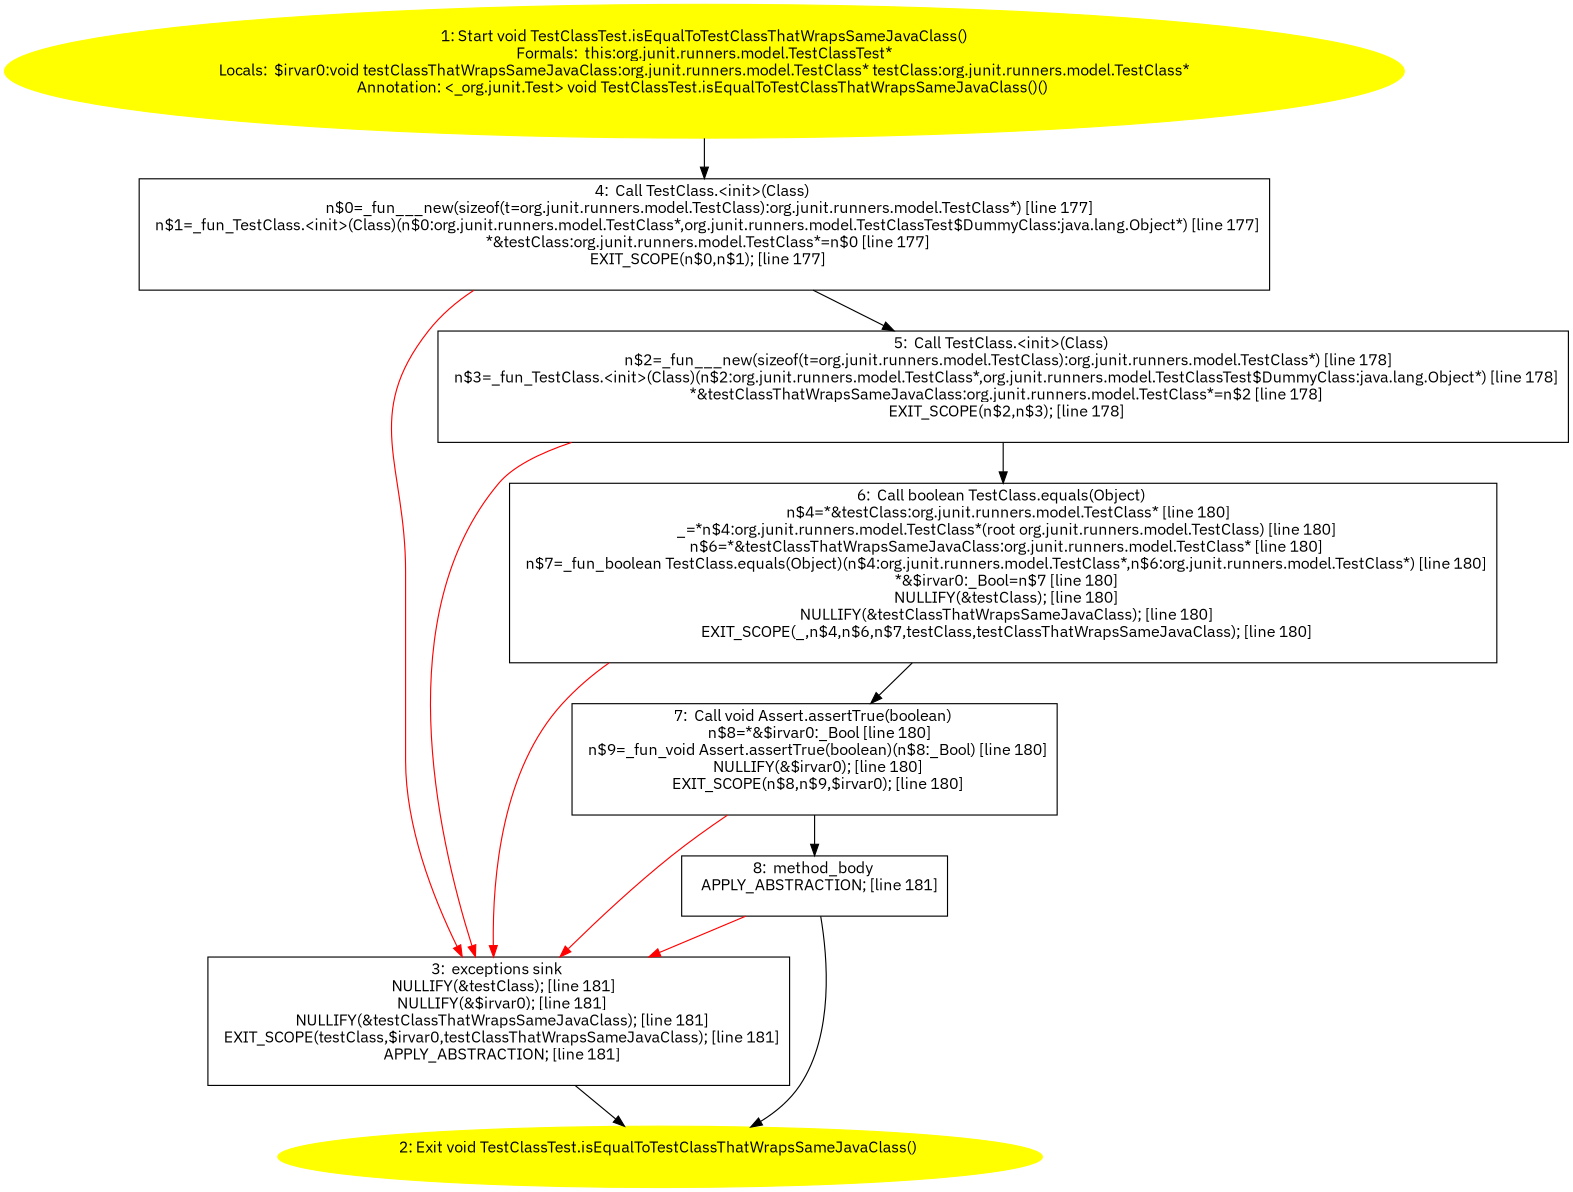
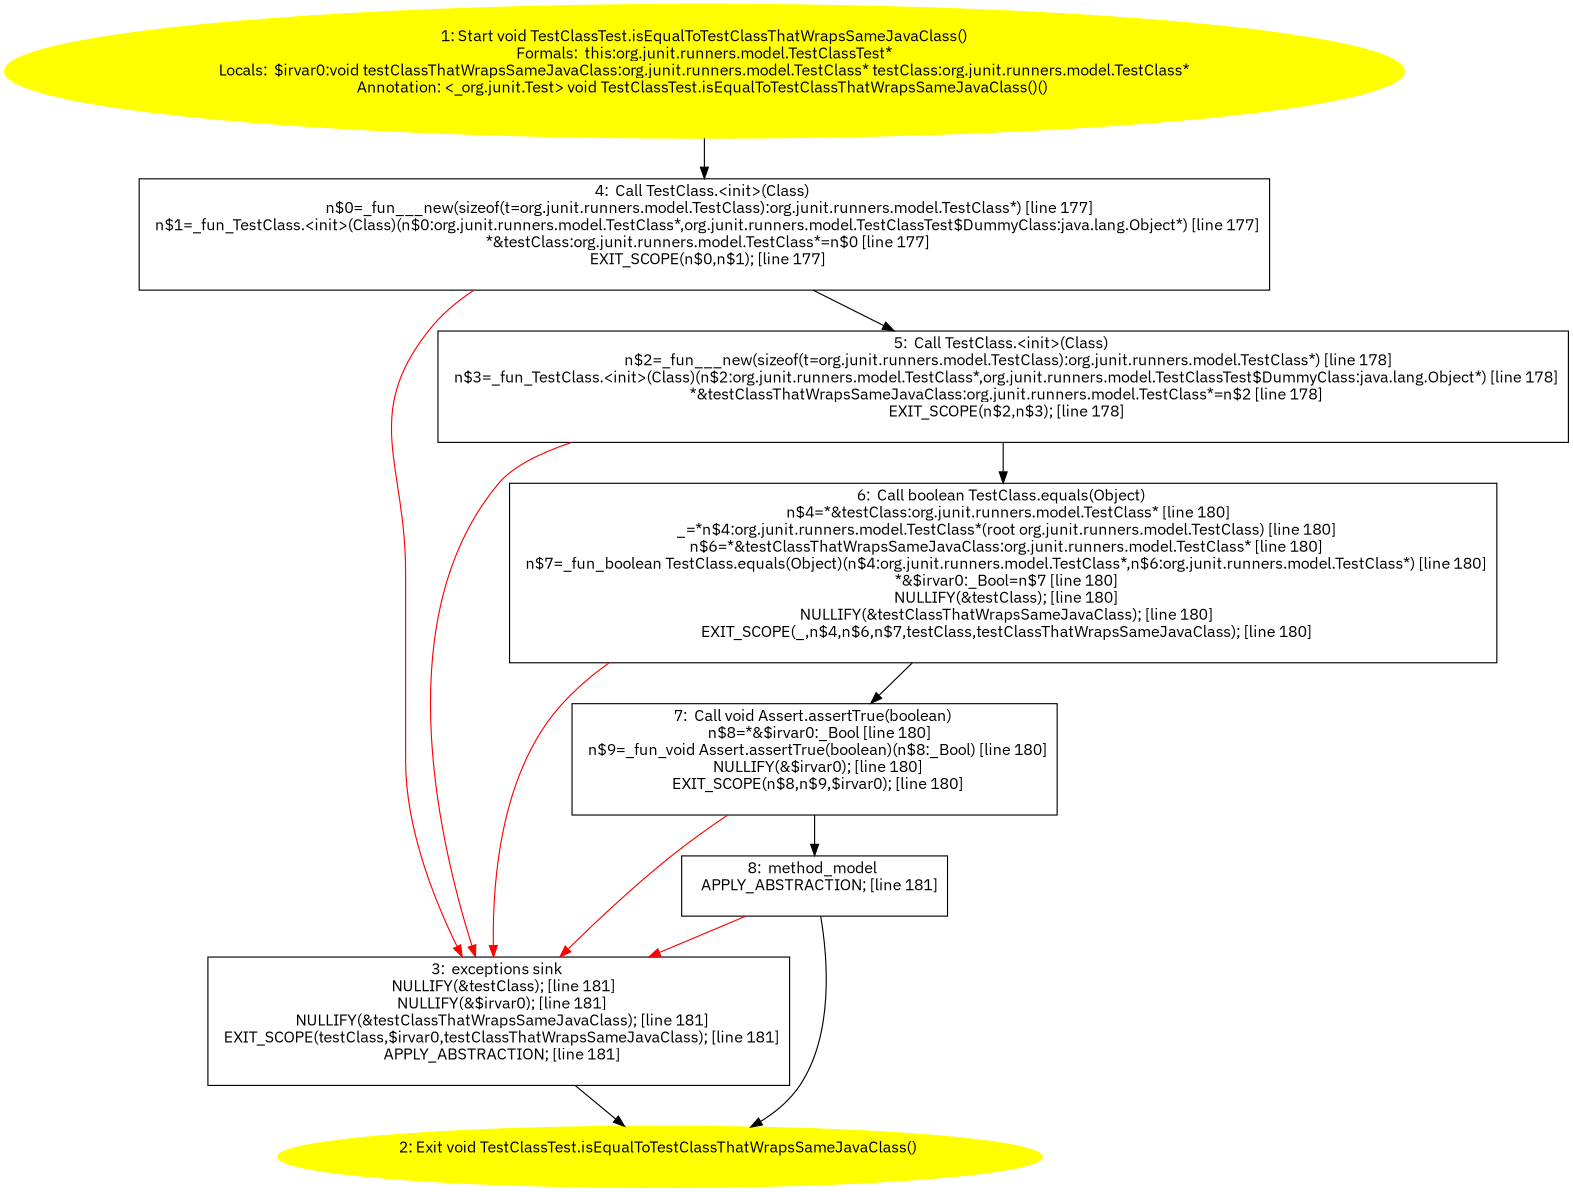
(815, 886) -> (815, 886)
